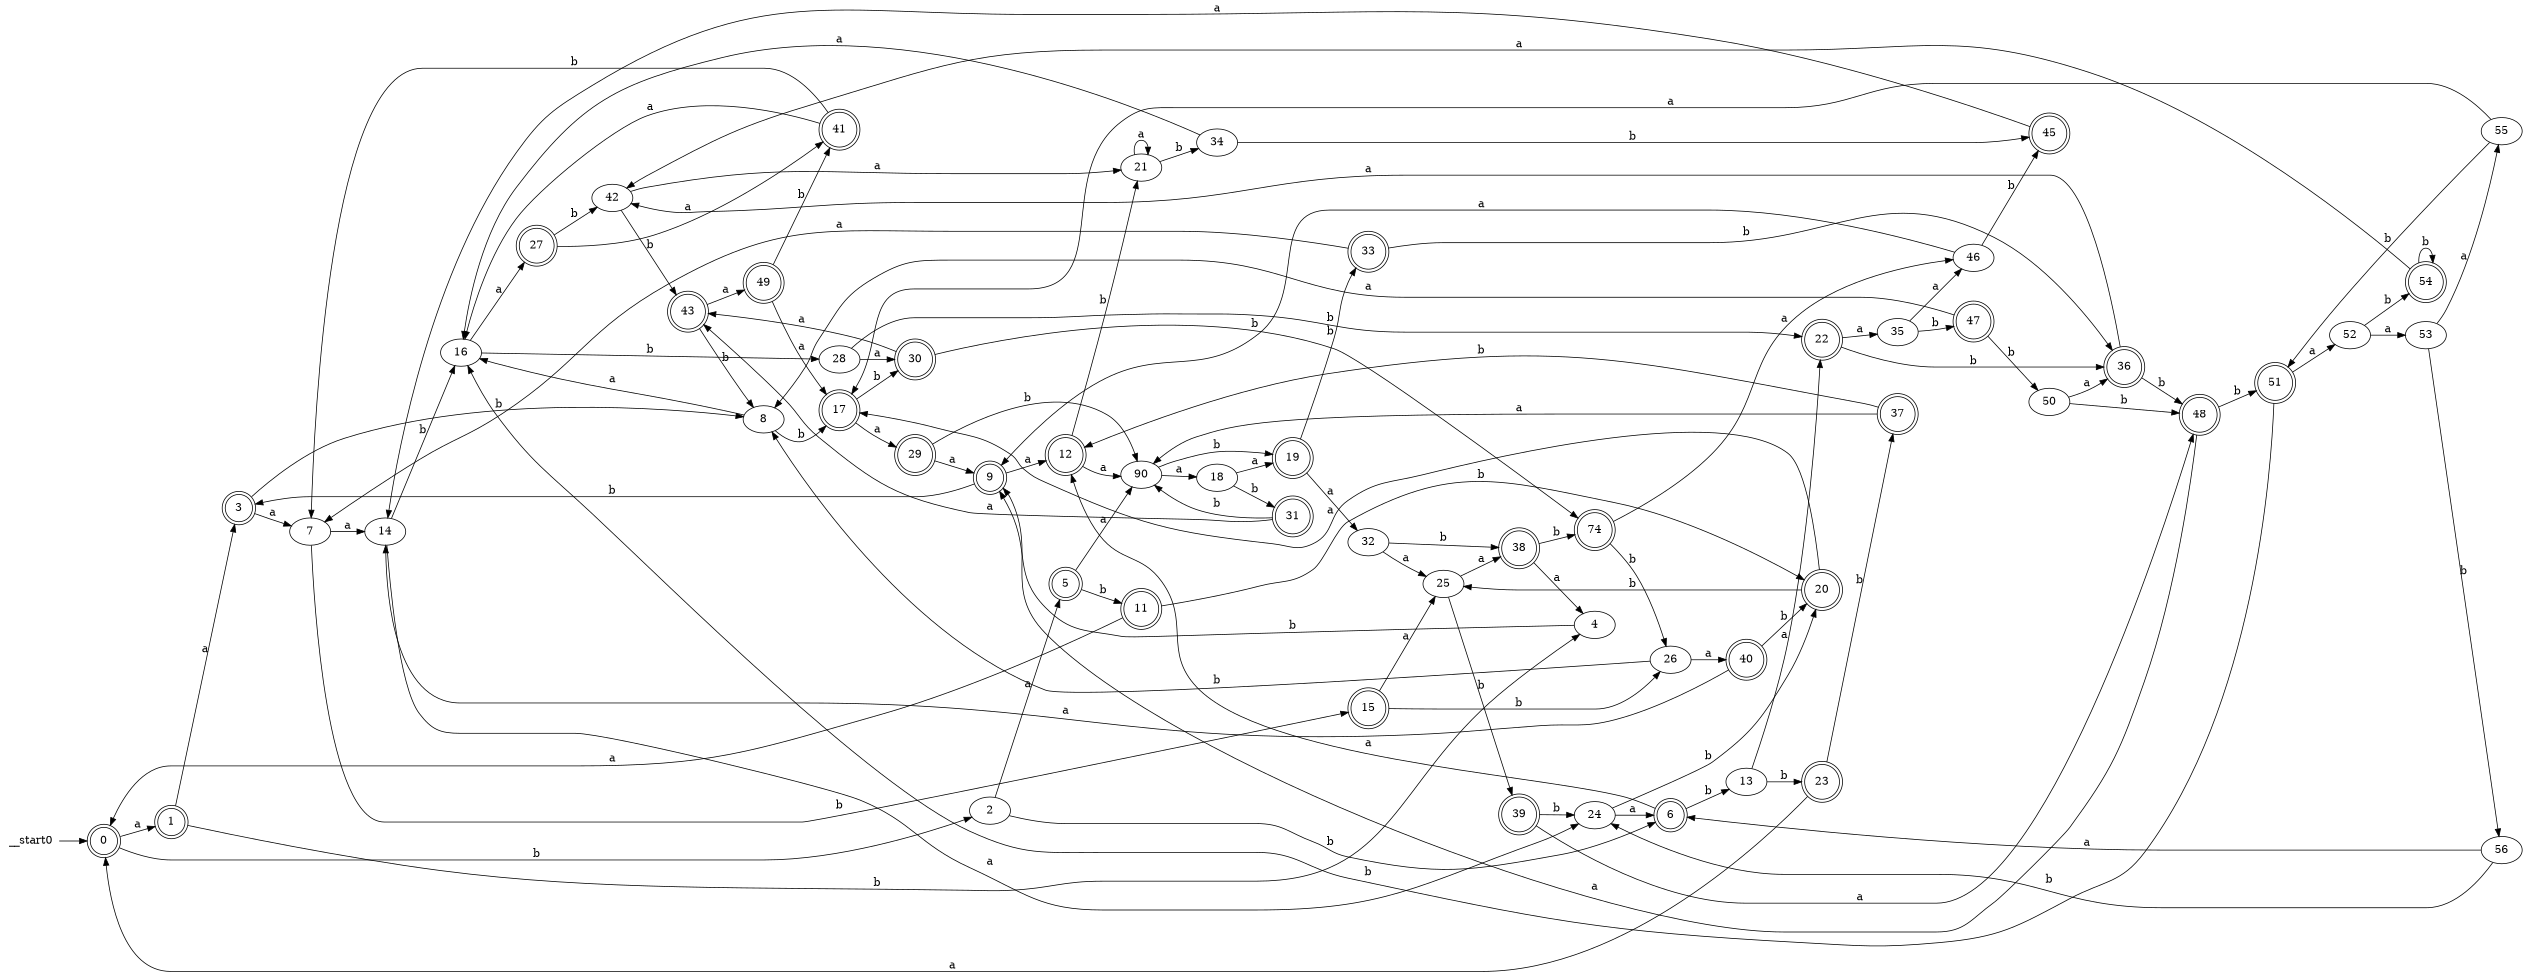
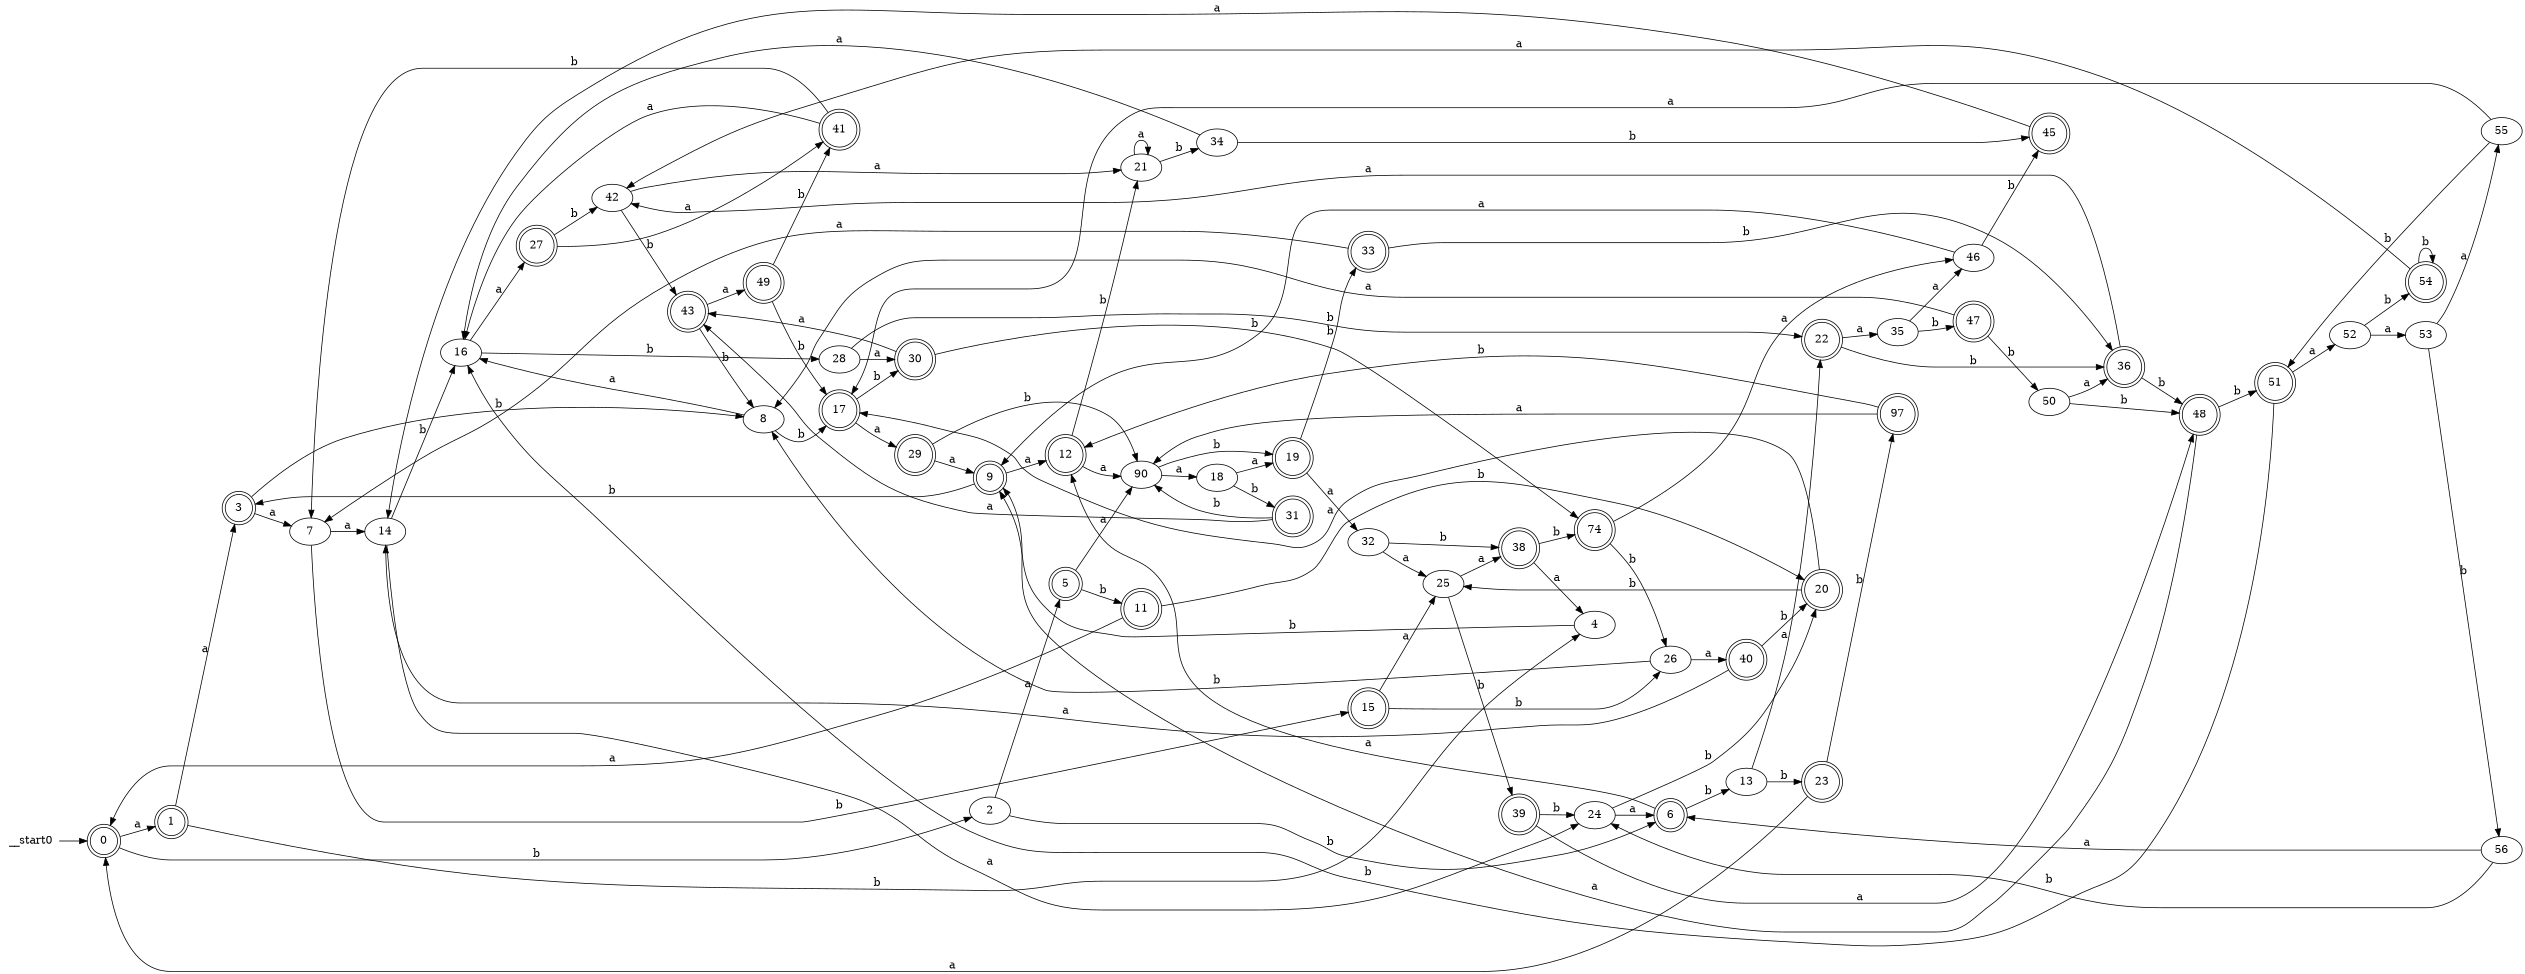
(802, 347) -> (802, 347)
(1898, 414) -> (1898, 414)
